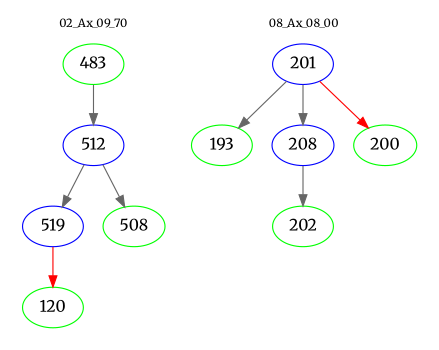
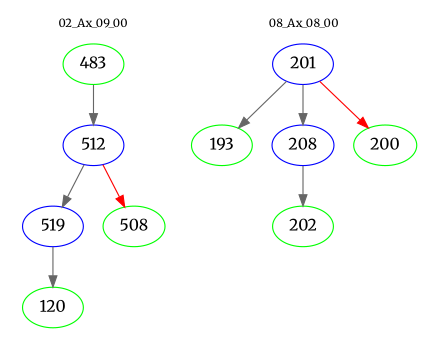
(93, 24) -> (93, 24)
(111, 181) -> (111, 181)
(53, 261) -> (53, 261)
